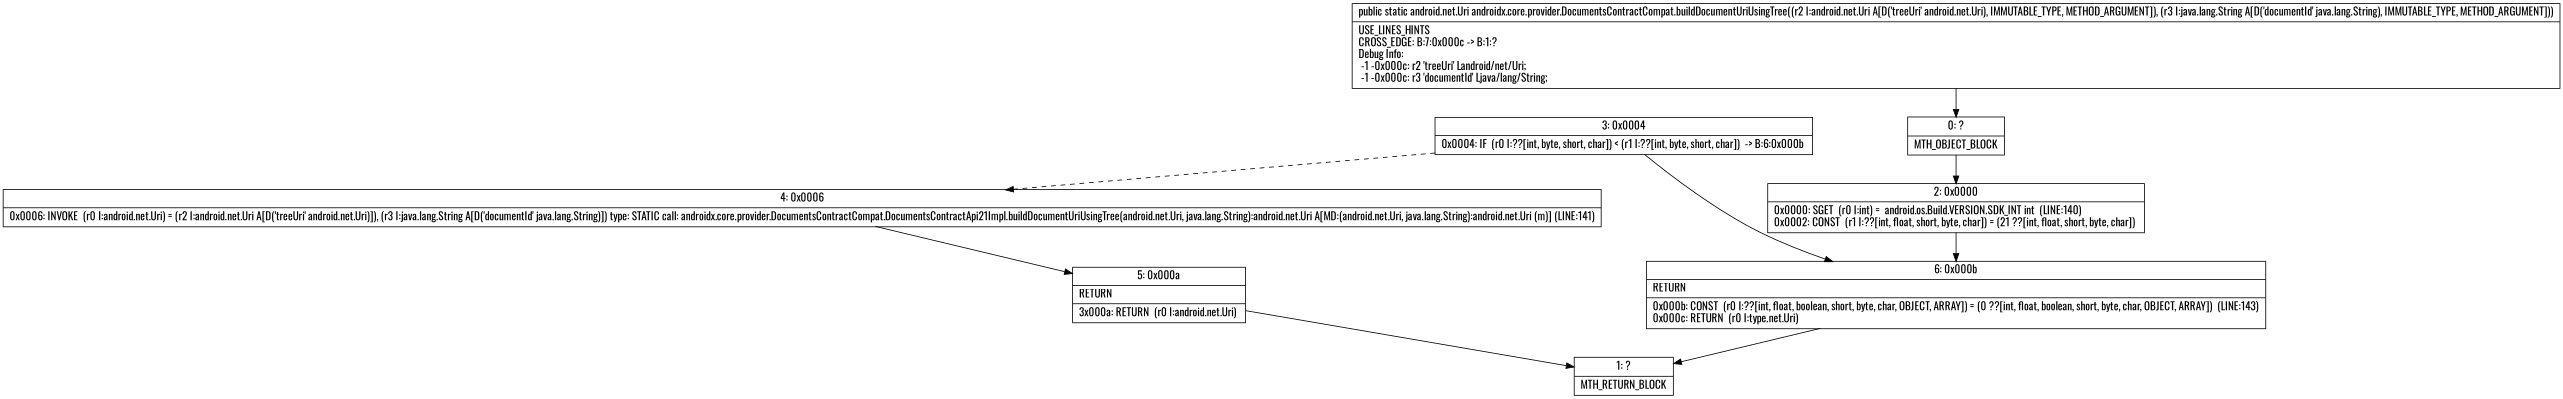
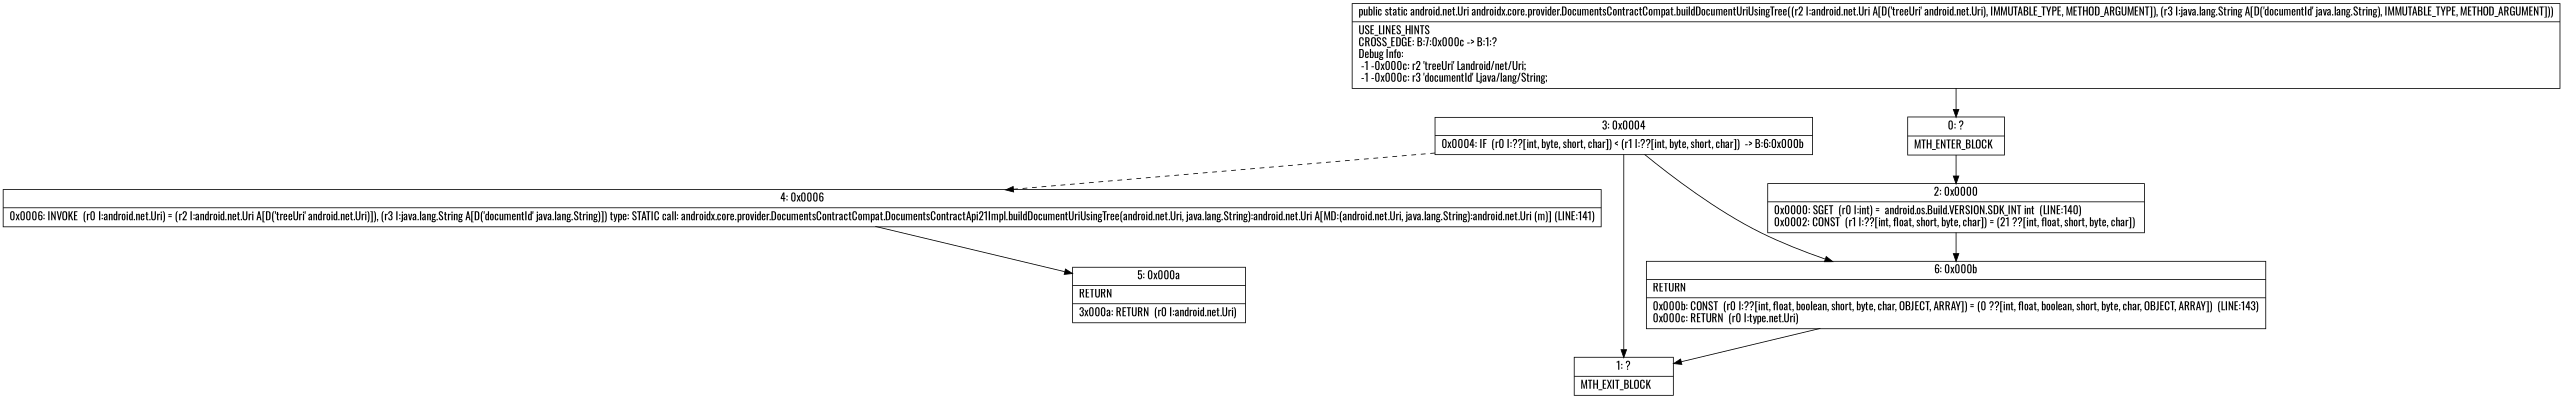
(1956, 145) -> (1954, 145)
(1406, 338) -> (1624, 252)
(1624, 385) -> (1616, 385)
